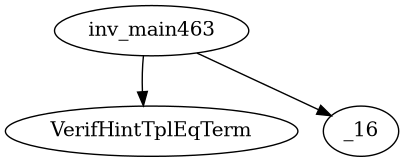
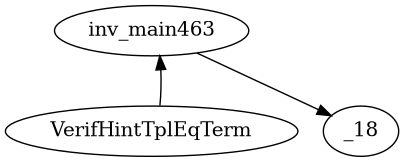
(142, 74) -> (161, 88)
(361, 131) -> (361, 131)
